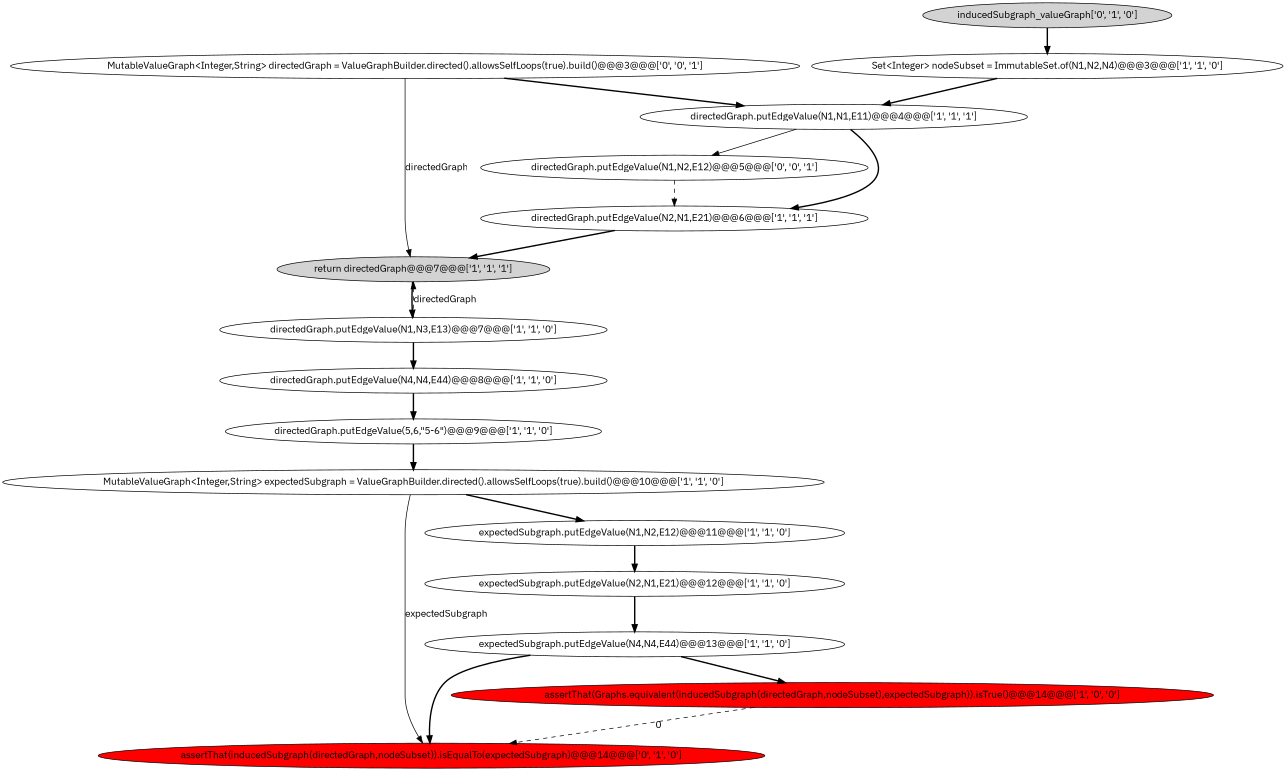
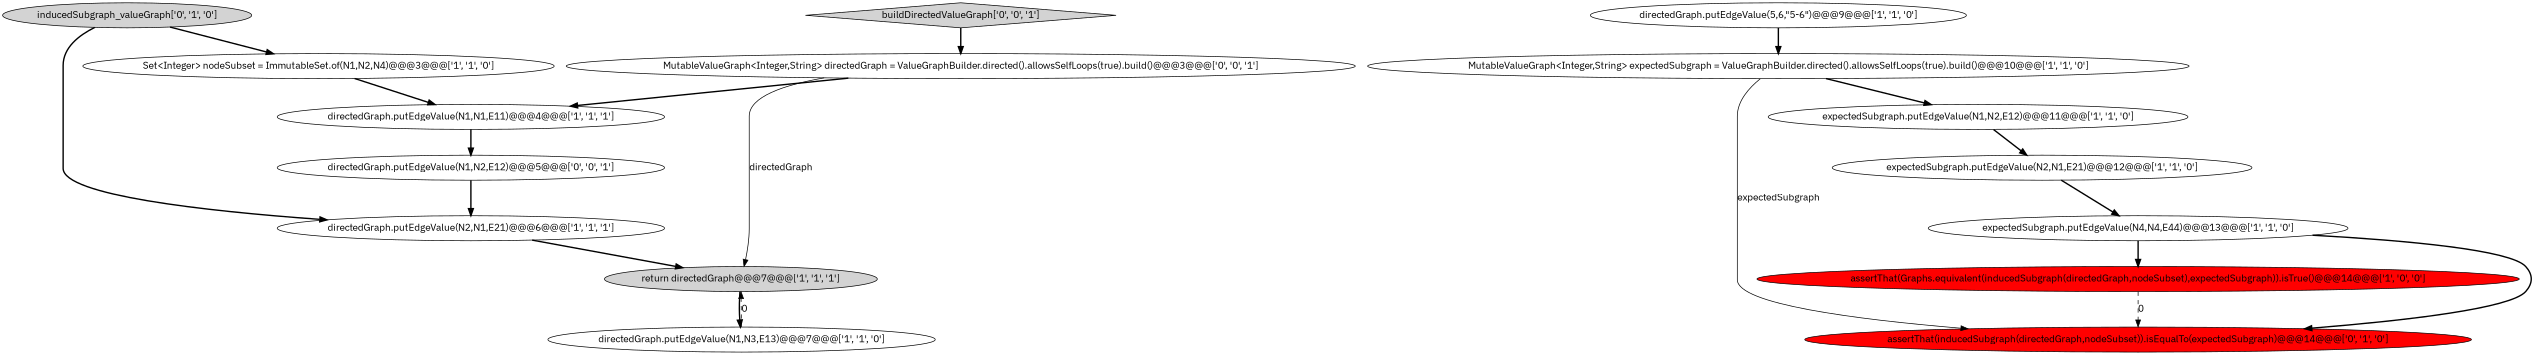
none -> (961, 15)
(757, 141) -> (471, 139)
(867, 187) -> (111, 193)
(674, 190) -> (471, 194)
(445, 300) -> (745, 309)
(413, 381) -> none
